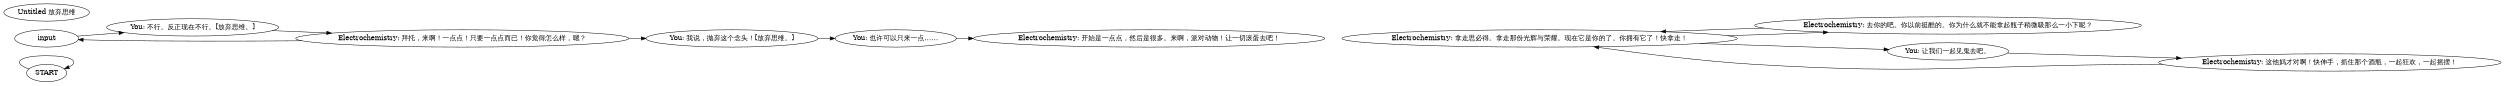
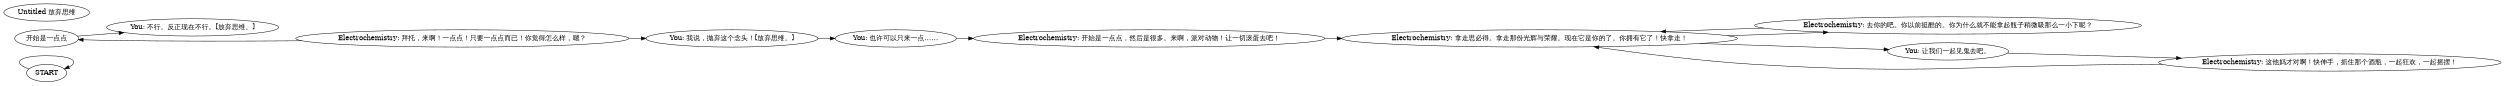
(299, 32) -> none
(47, 38) -> (47, 38)
none -> (1331, 38)
